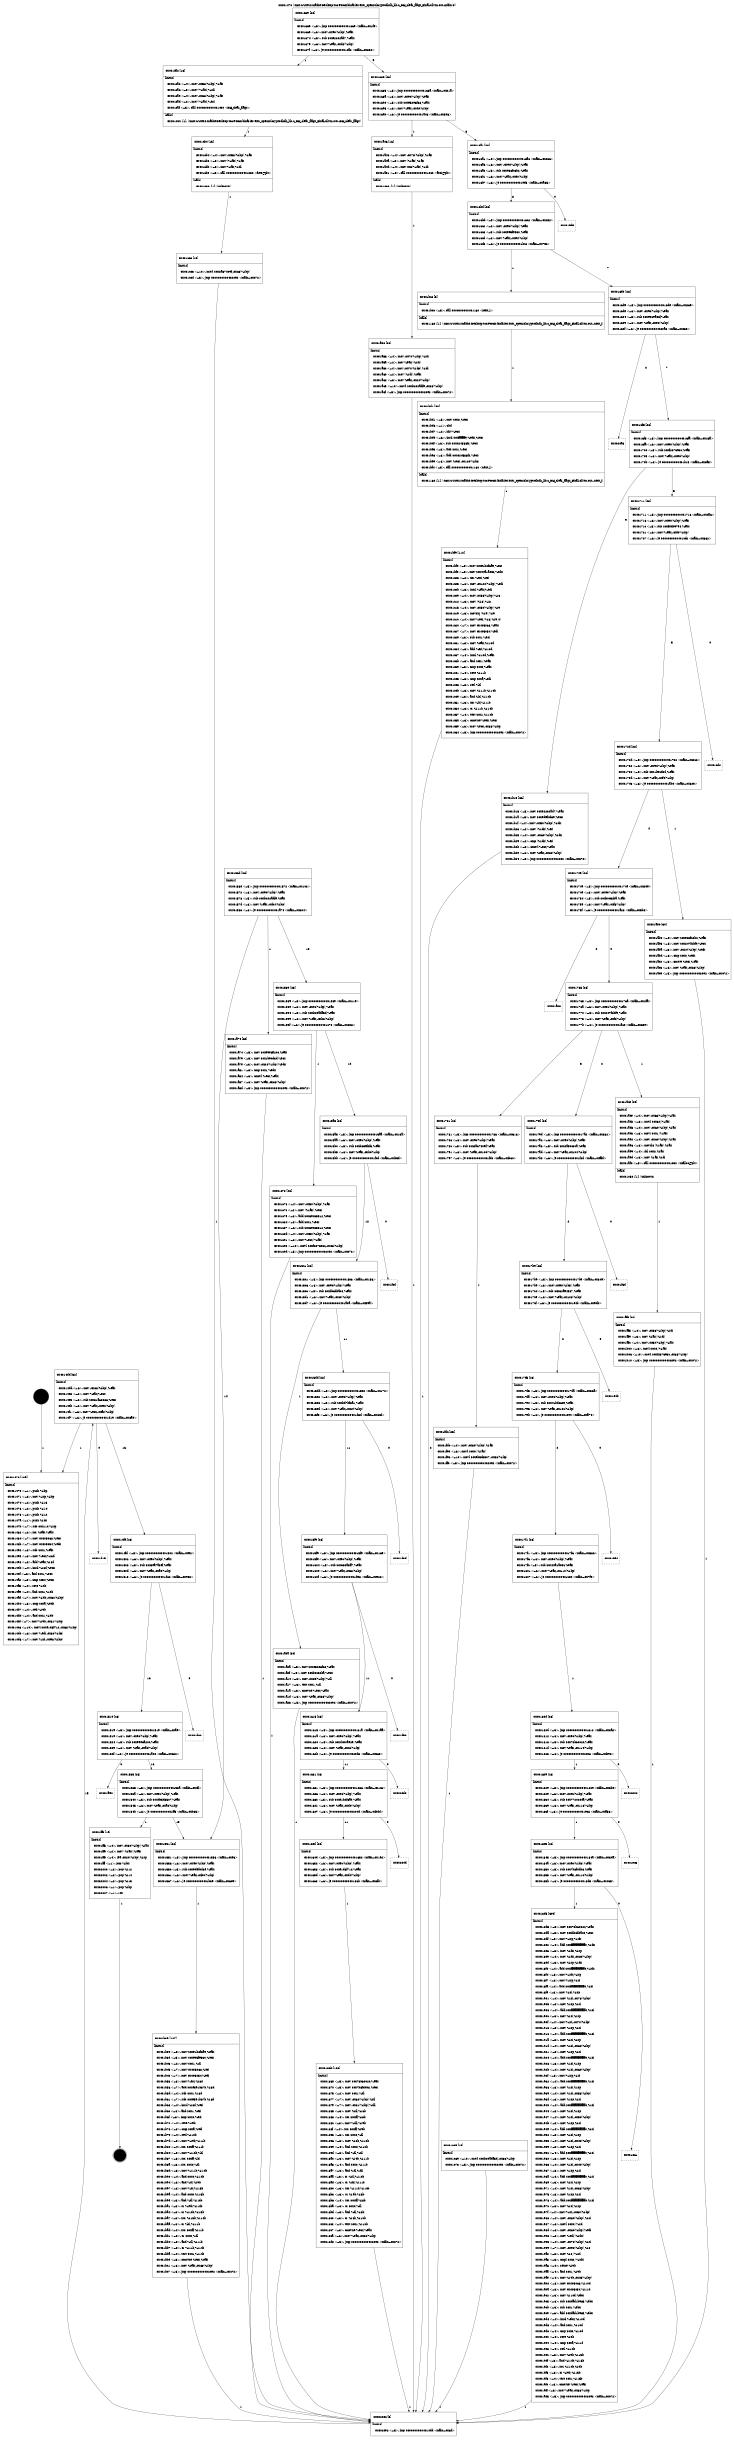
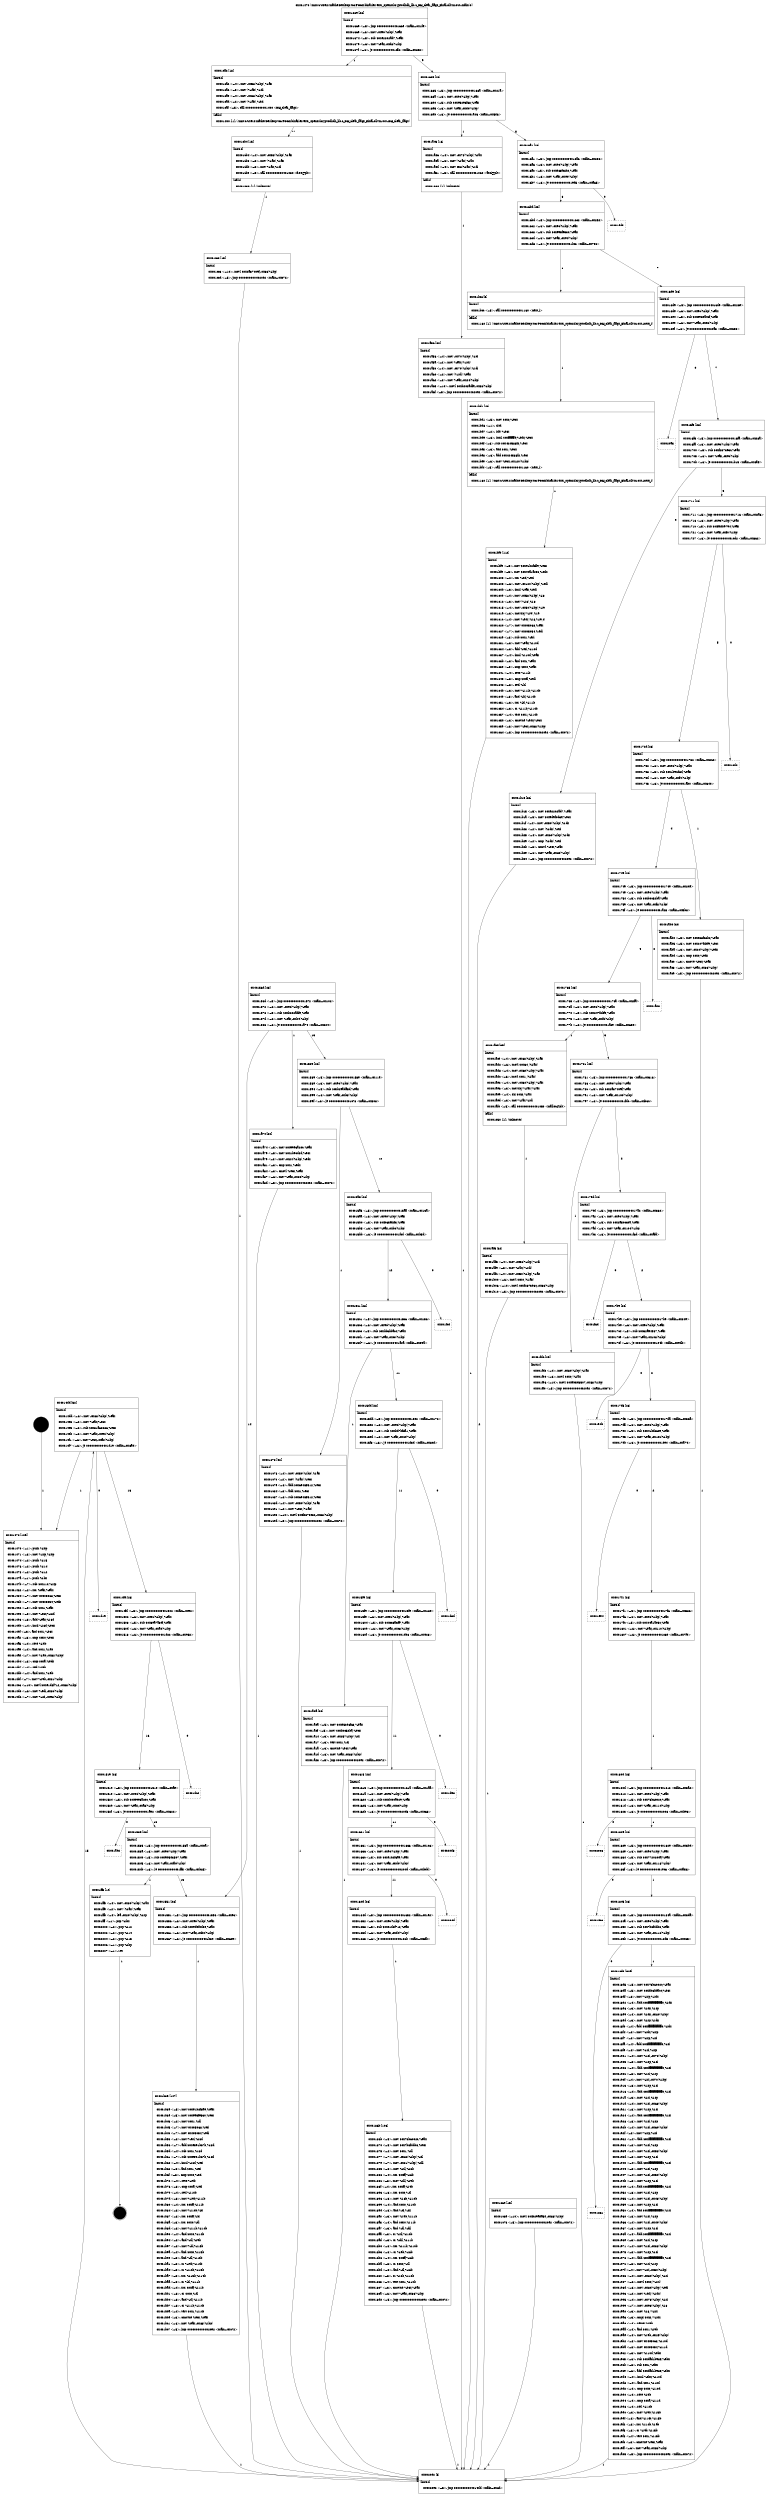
(248, 132) -> (293, 132)
(589, 1072) -> (618, 1149)
